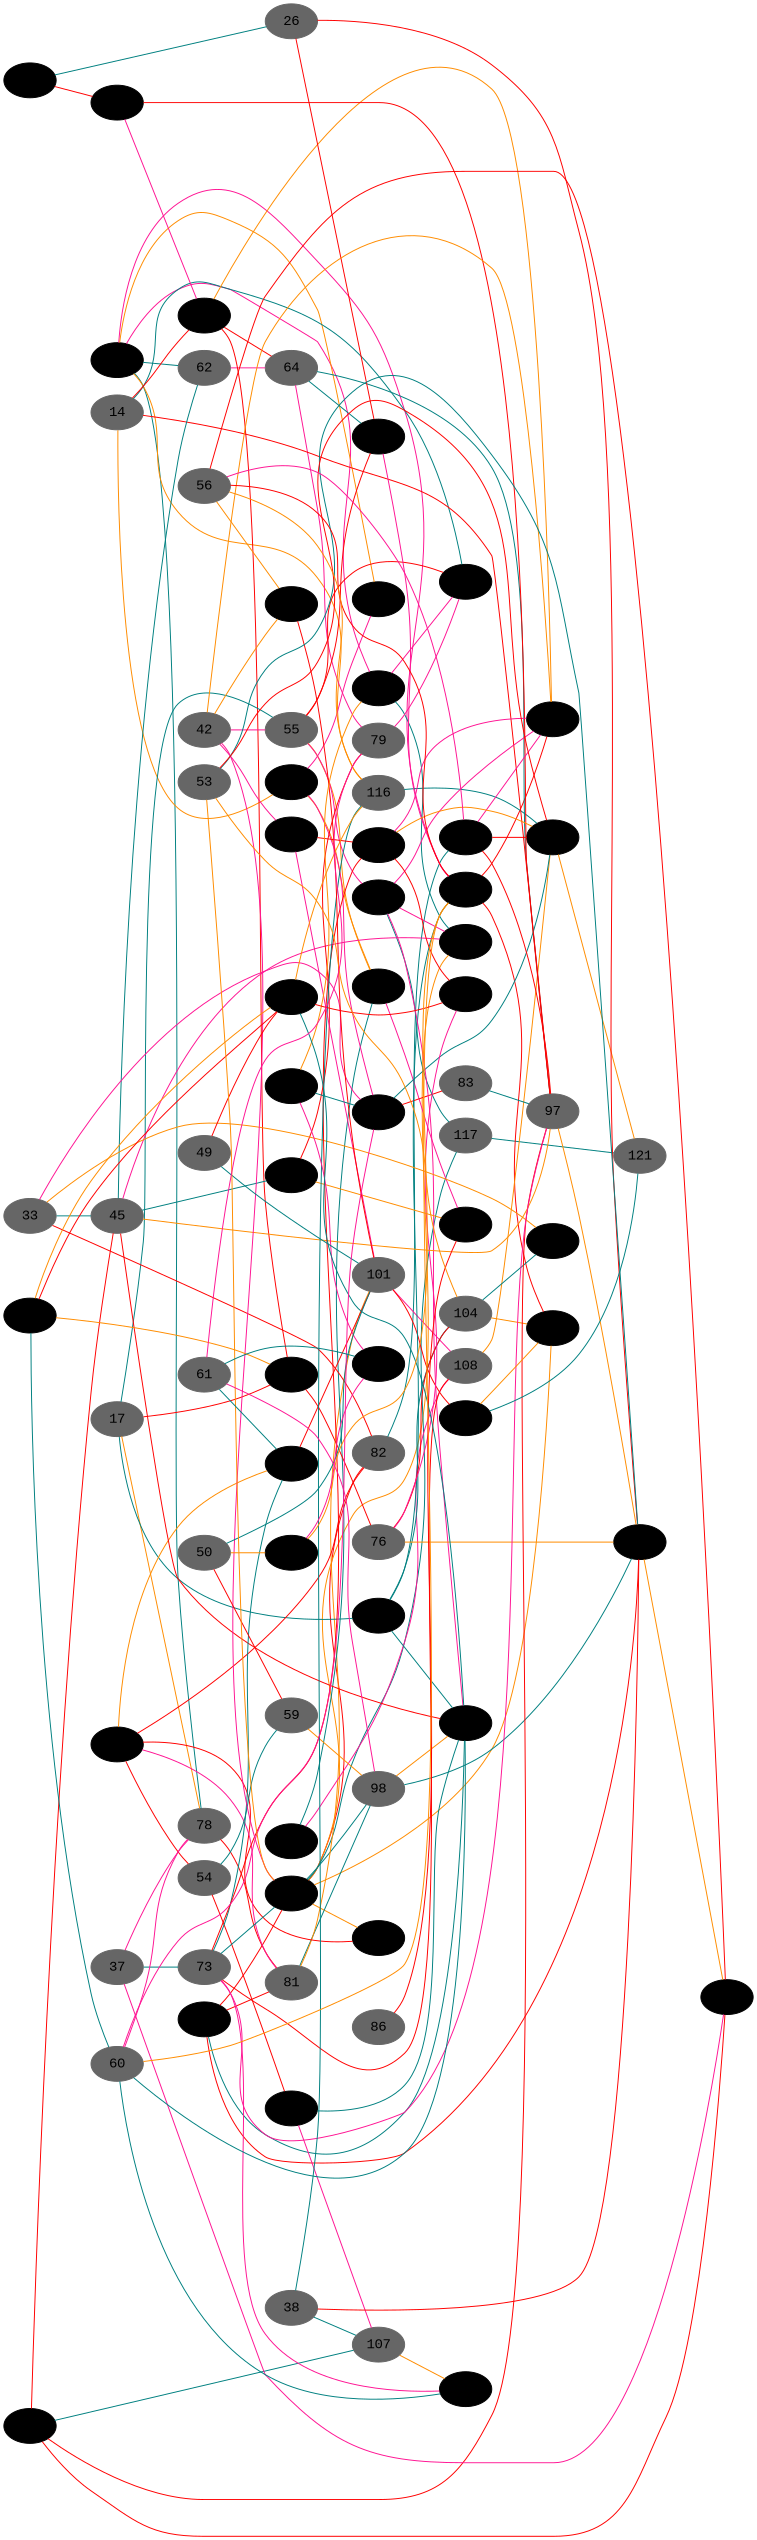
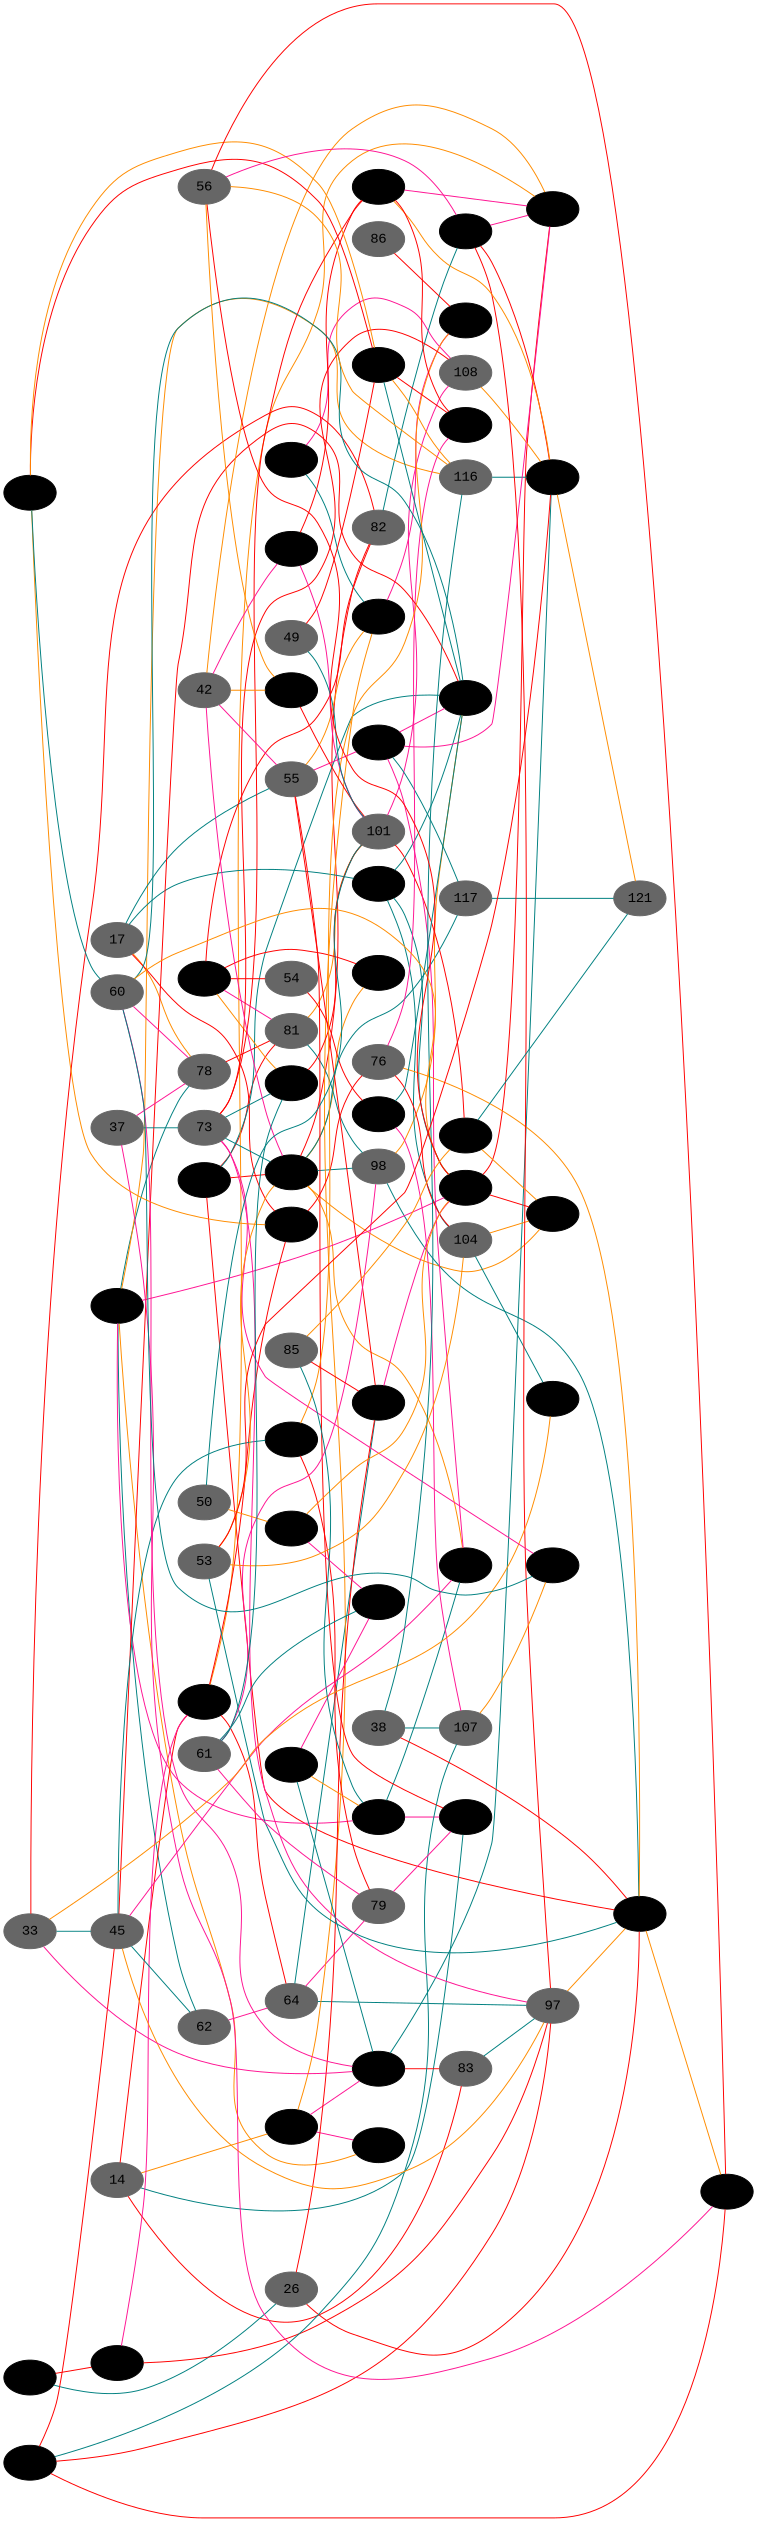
(502, 633) -> (345, 2299)
none -> (291, 1350)
(291, 1715) -> none
